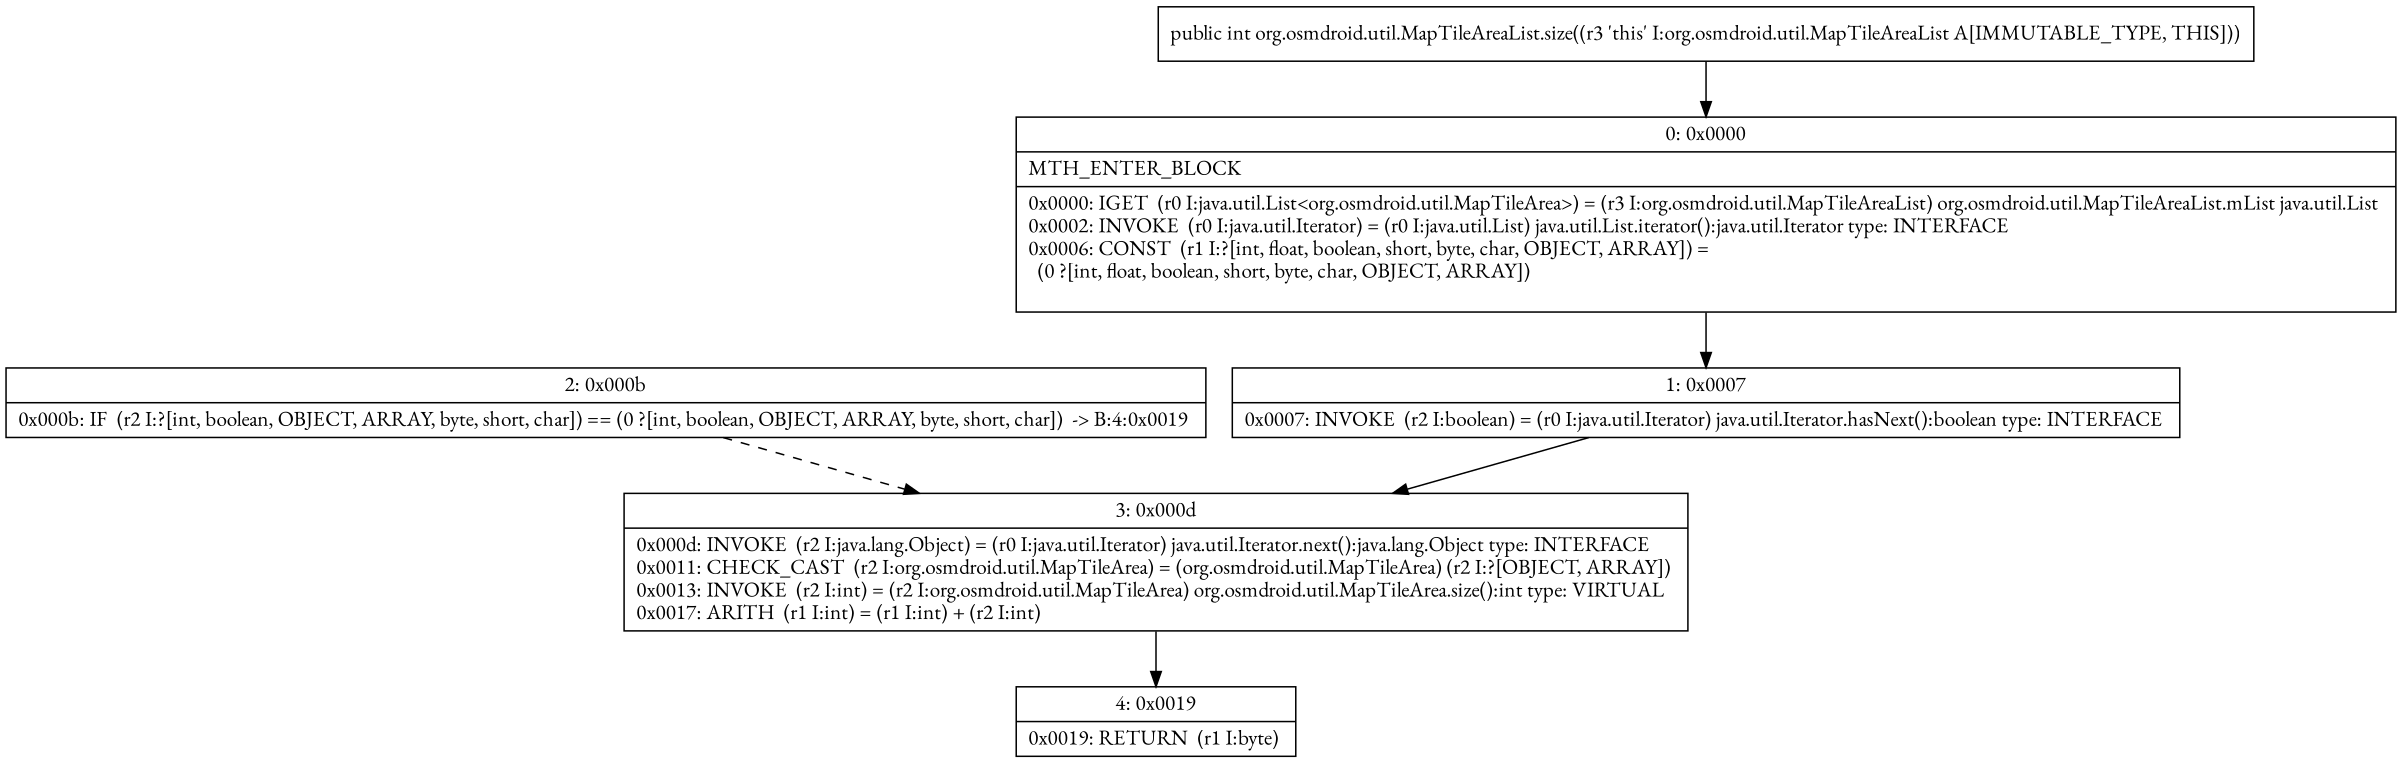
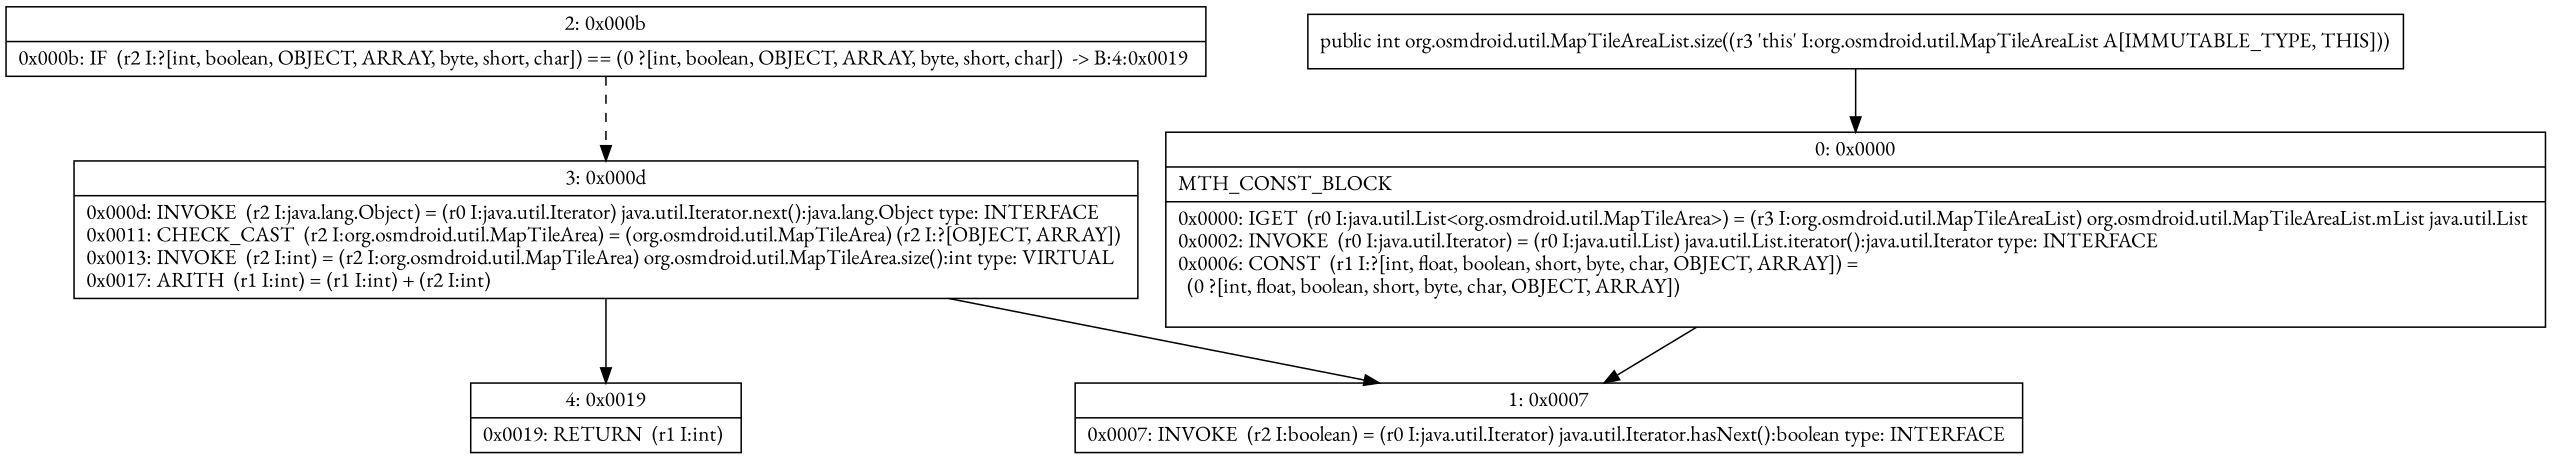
(1136, 168) -> (1285, 184)
(1498, 463) -> (1157, 339)
(1156, 738) -> (606, 434)
